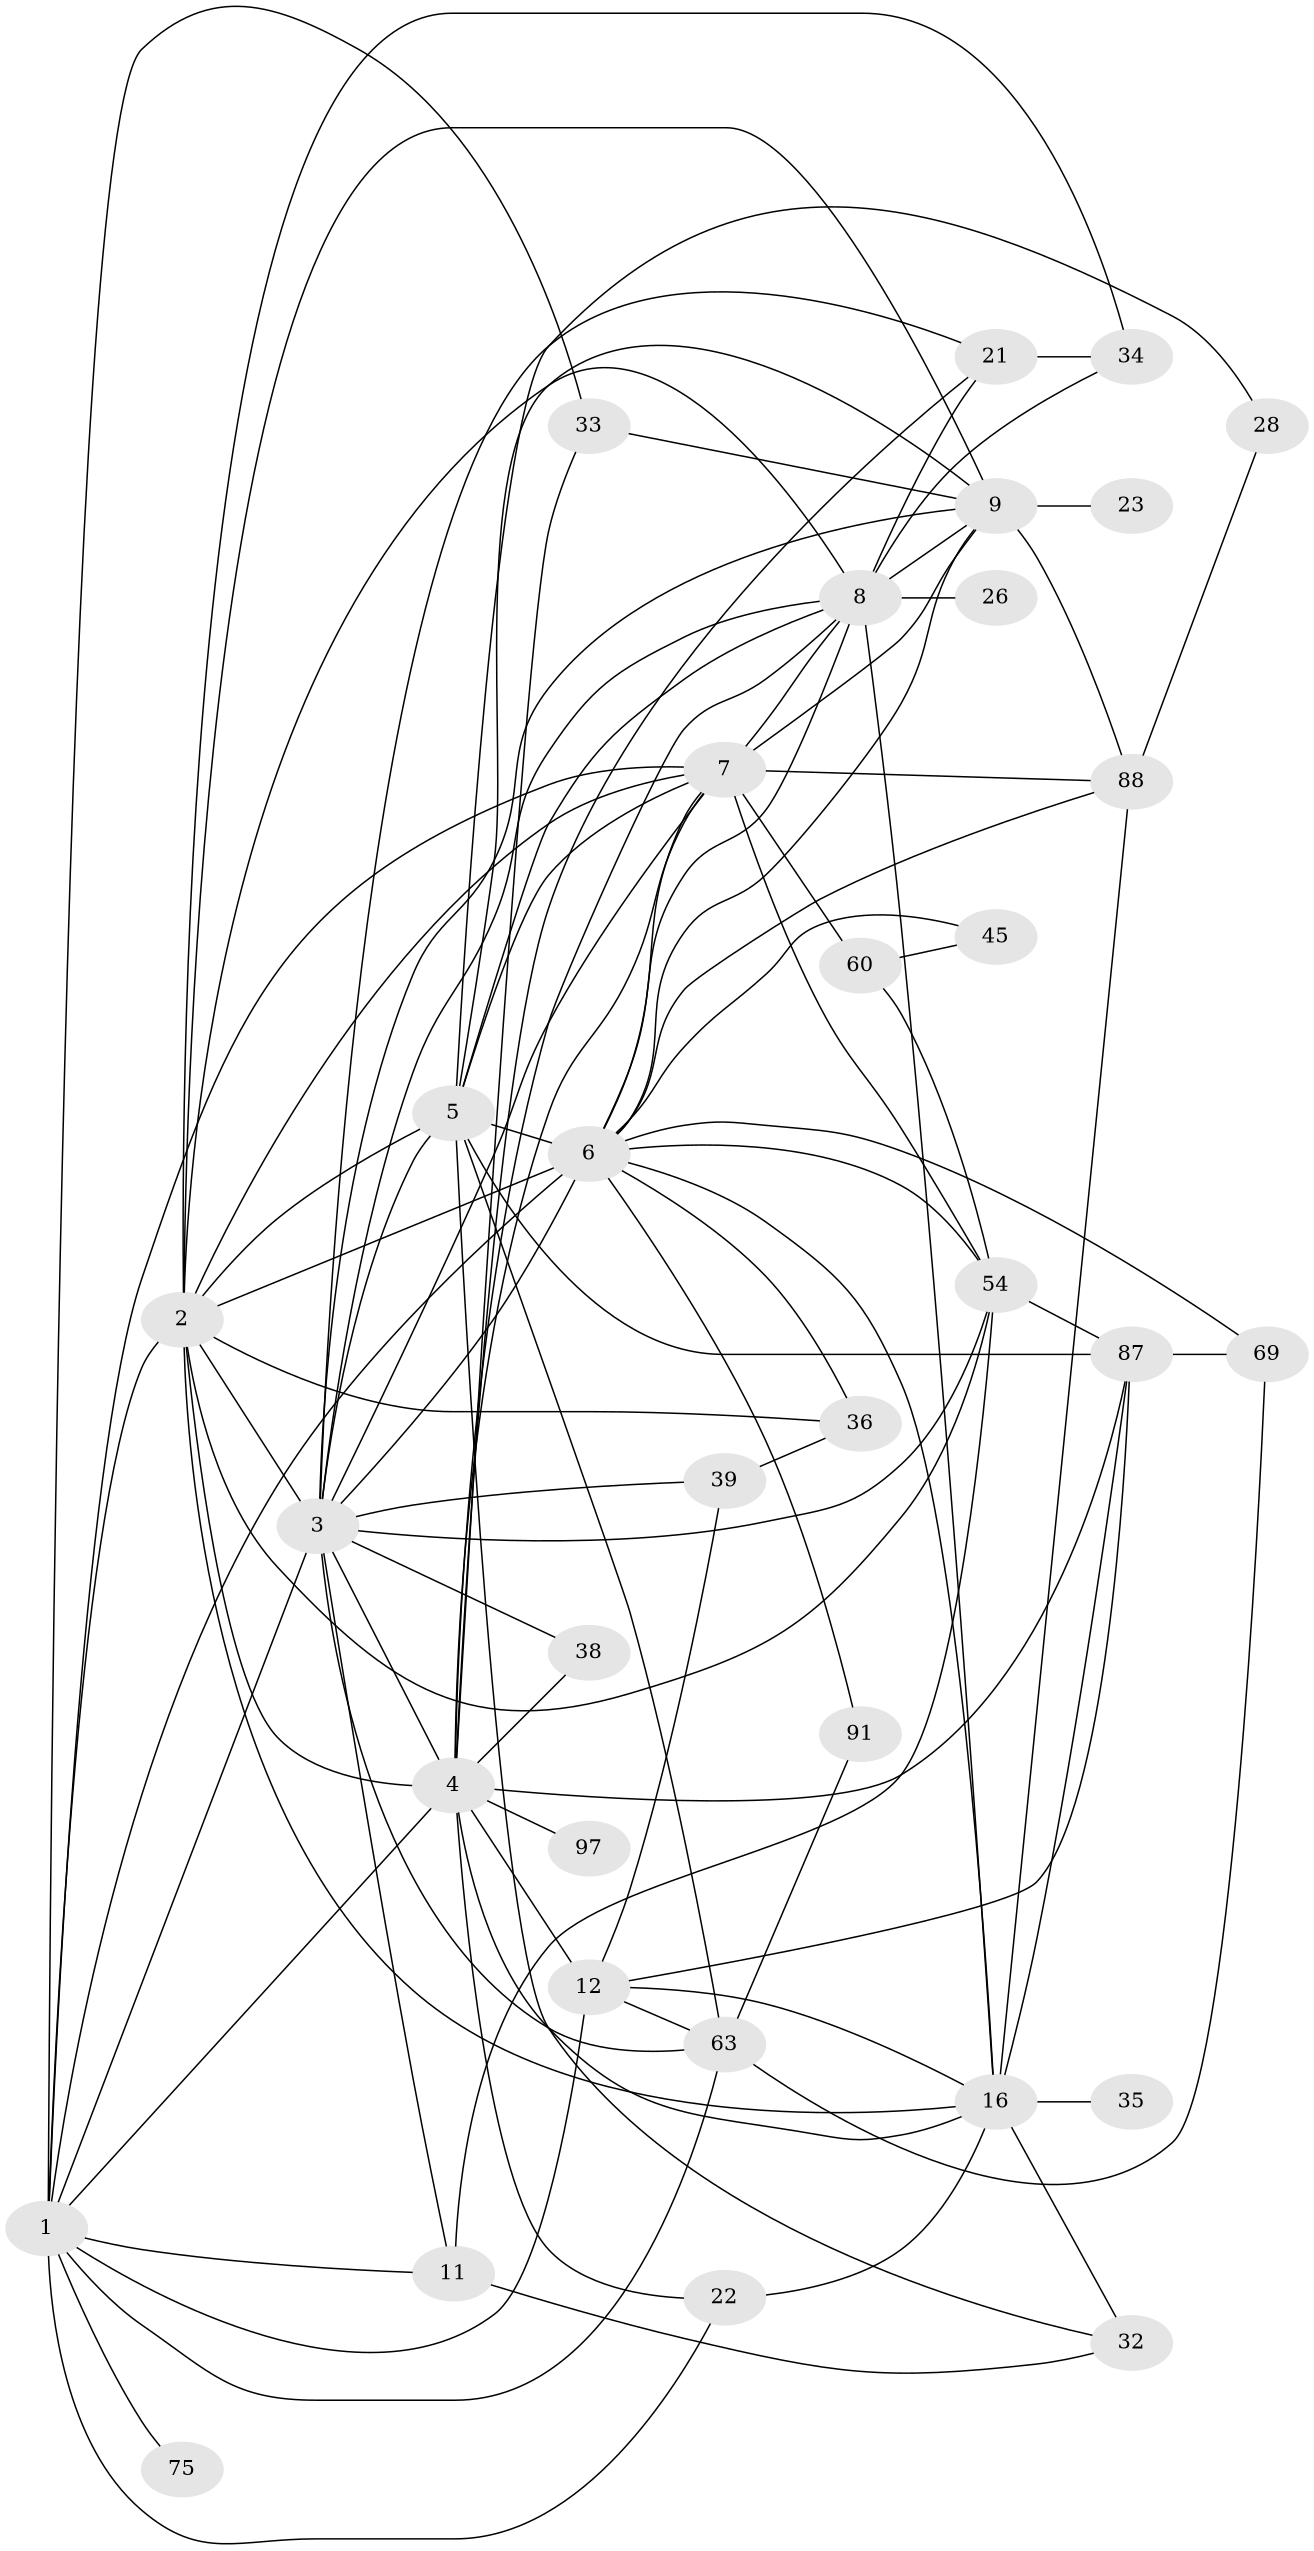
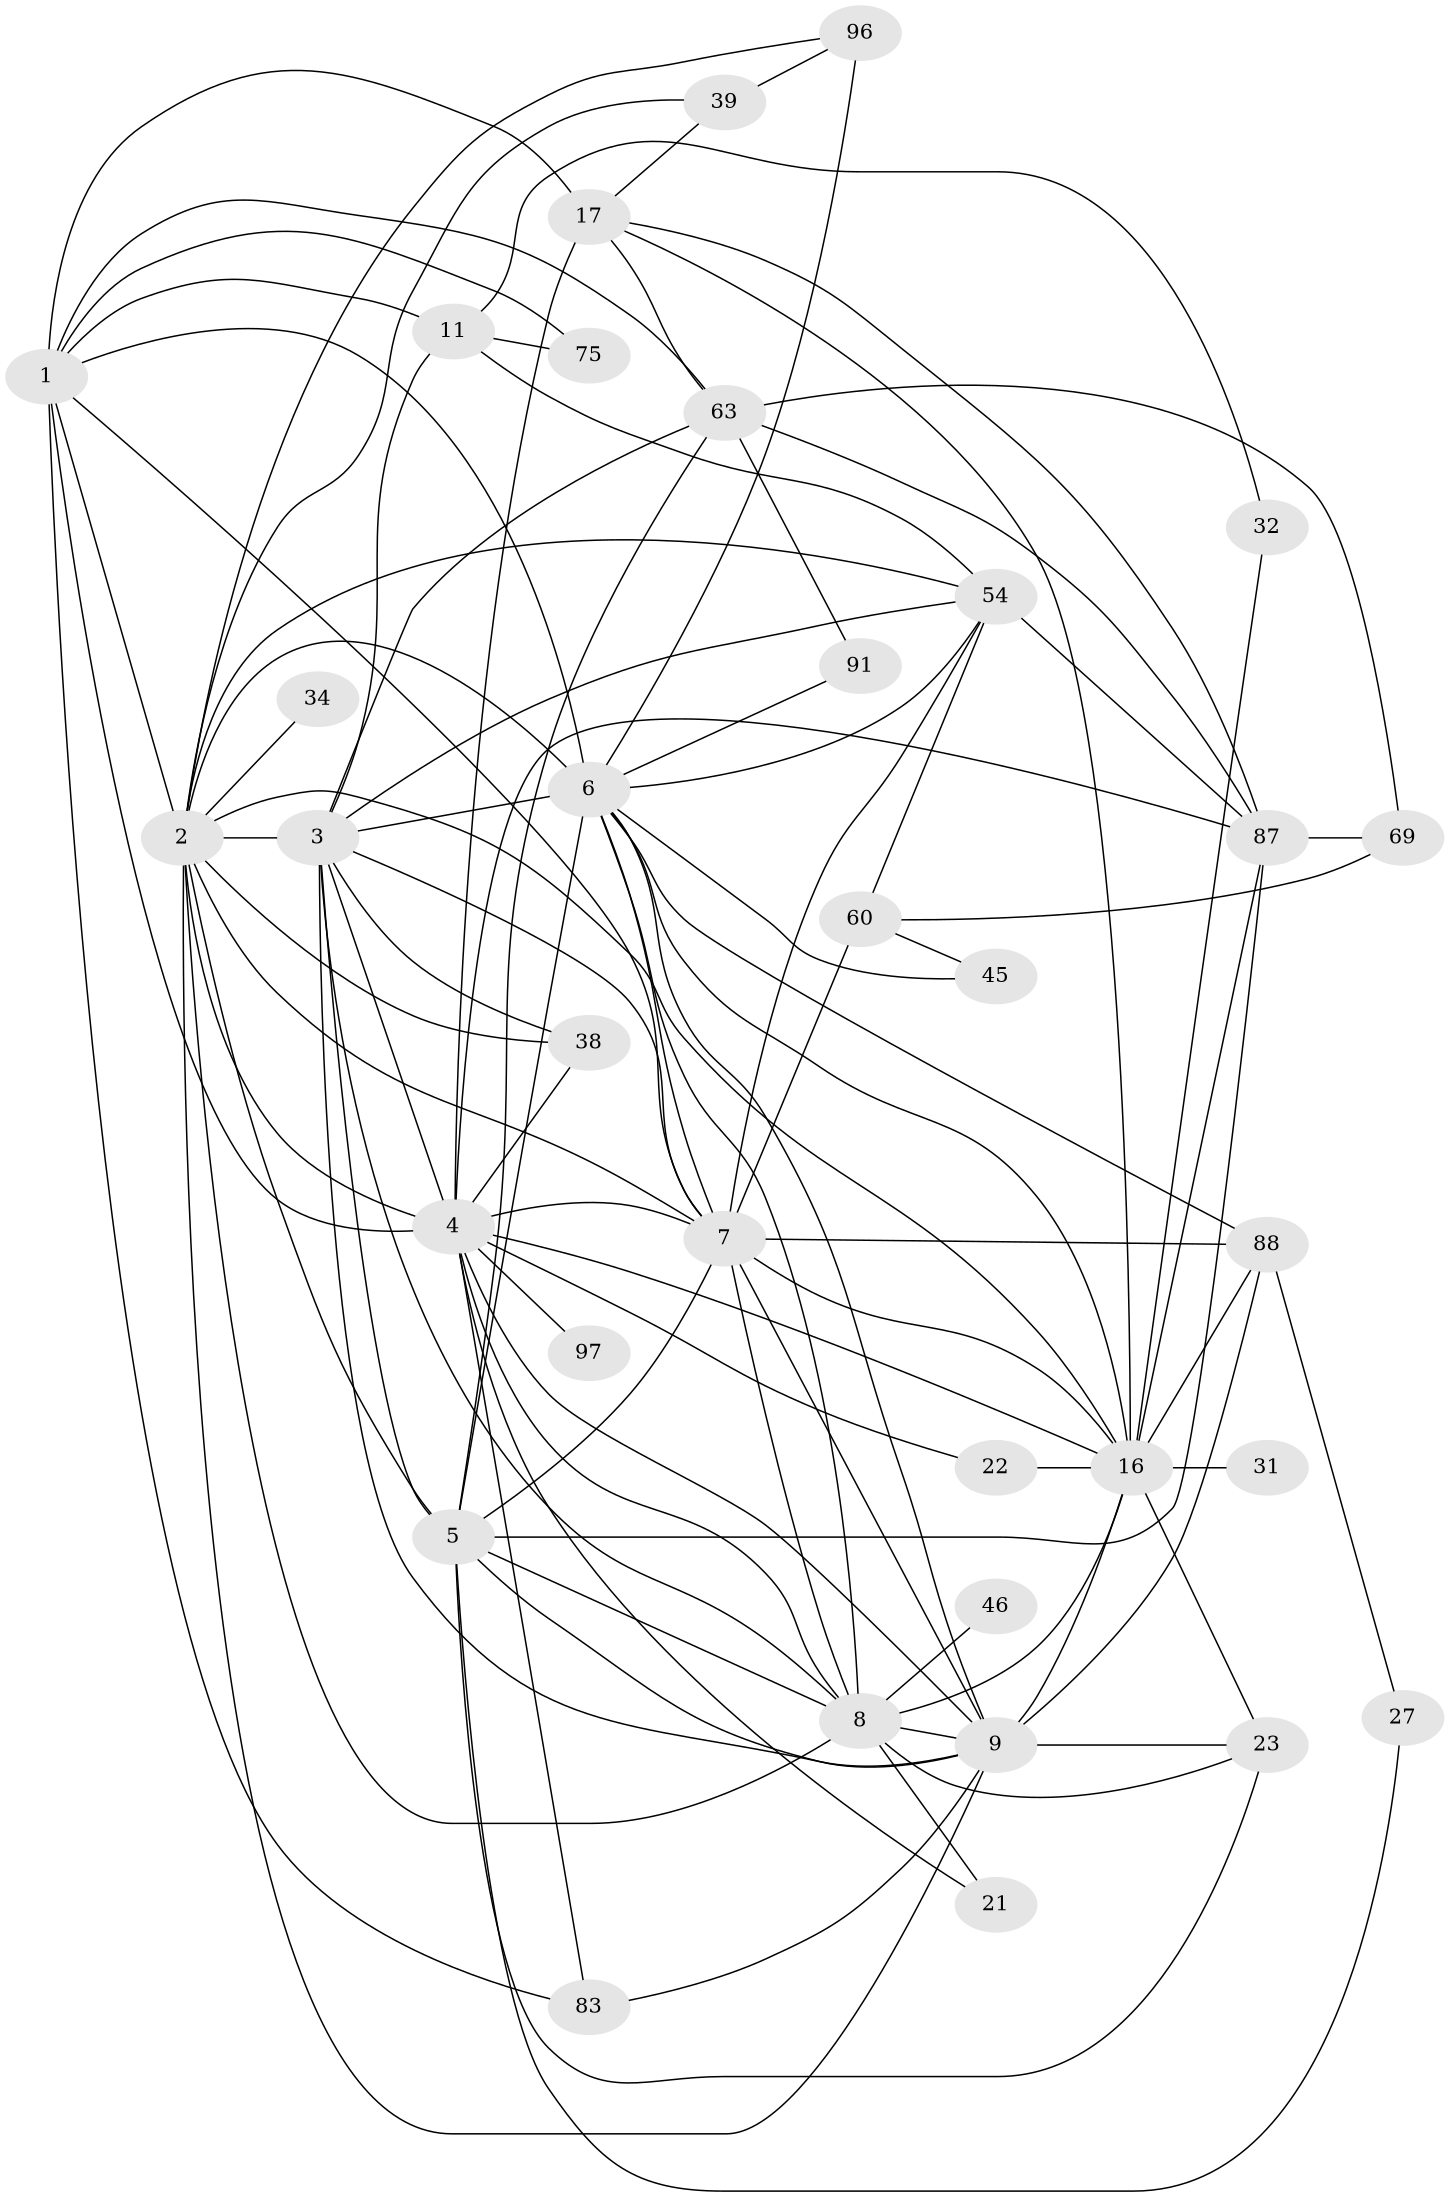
none -> (521, 344)
(1064, 357) -> none
(589, 426) -> (589, 2007)
(1267, 426) -> (1403, 1718)
(958, 463) -> (1054, 1797)
none -> (1062, 576)
(996, 598) -> (996, 1606)
(407, 694) -> none
none -> (359, 987)
(949, 1170) -> (1139, 908)
none -> (945, 1331)
(860, 1424) -> (860, 33)
none -> (709, 1491)
(519, 1493) -> (383, 400)
none -> (1199, 1606)
none -> (1079, 1612)
(182, 1878) -> none
(518, 1904) -> (733, 2077)
(589, 1987) -> (589, 217)
(1132, 2102) -> (1267, 1468)
(330, 2539) -> none
